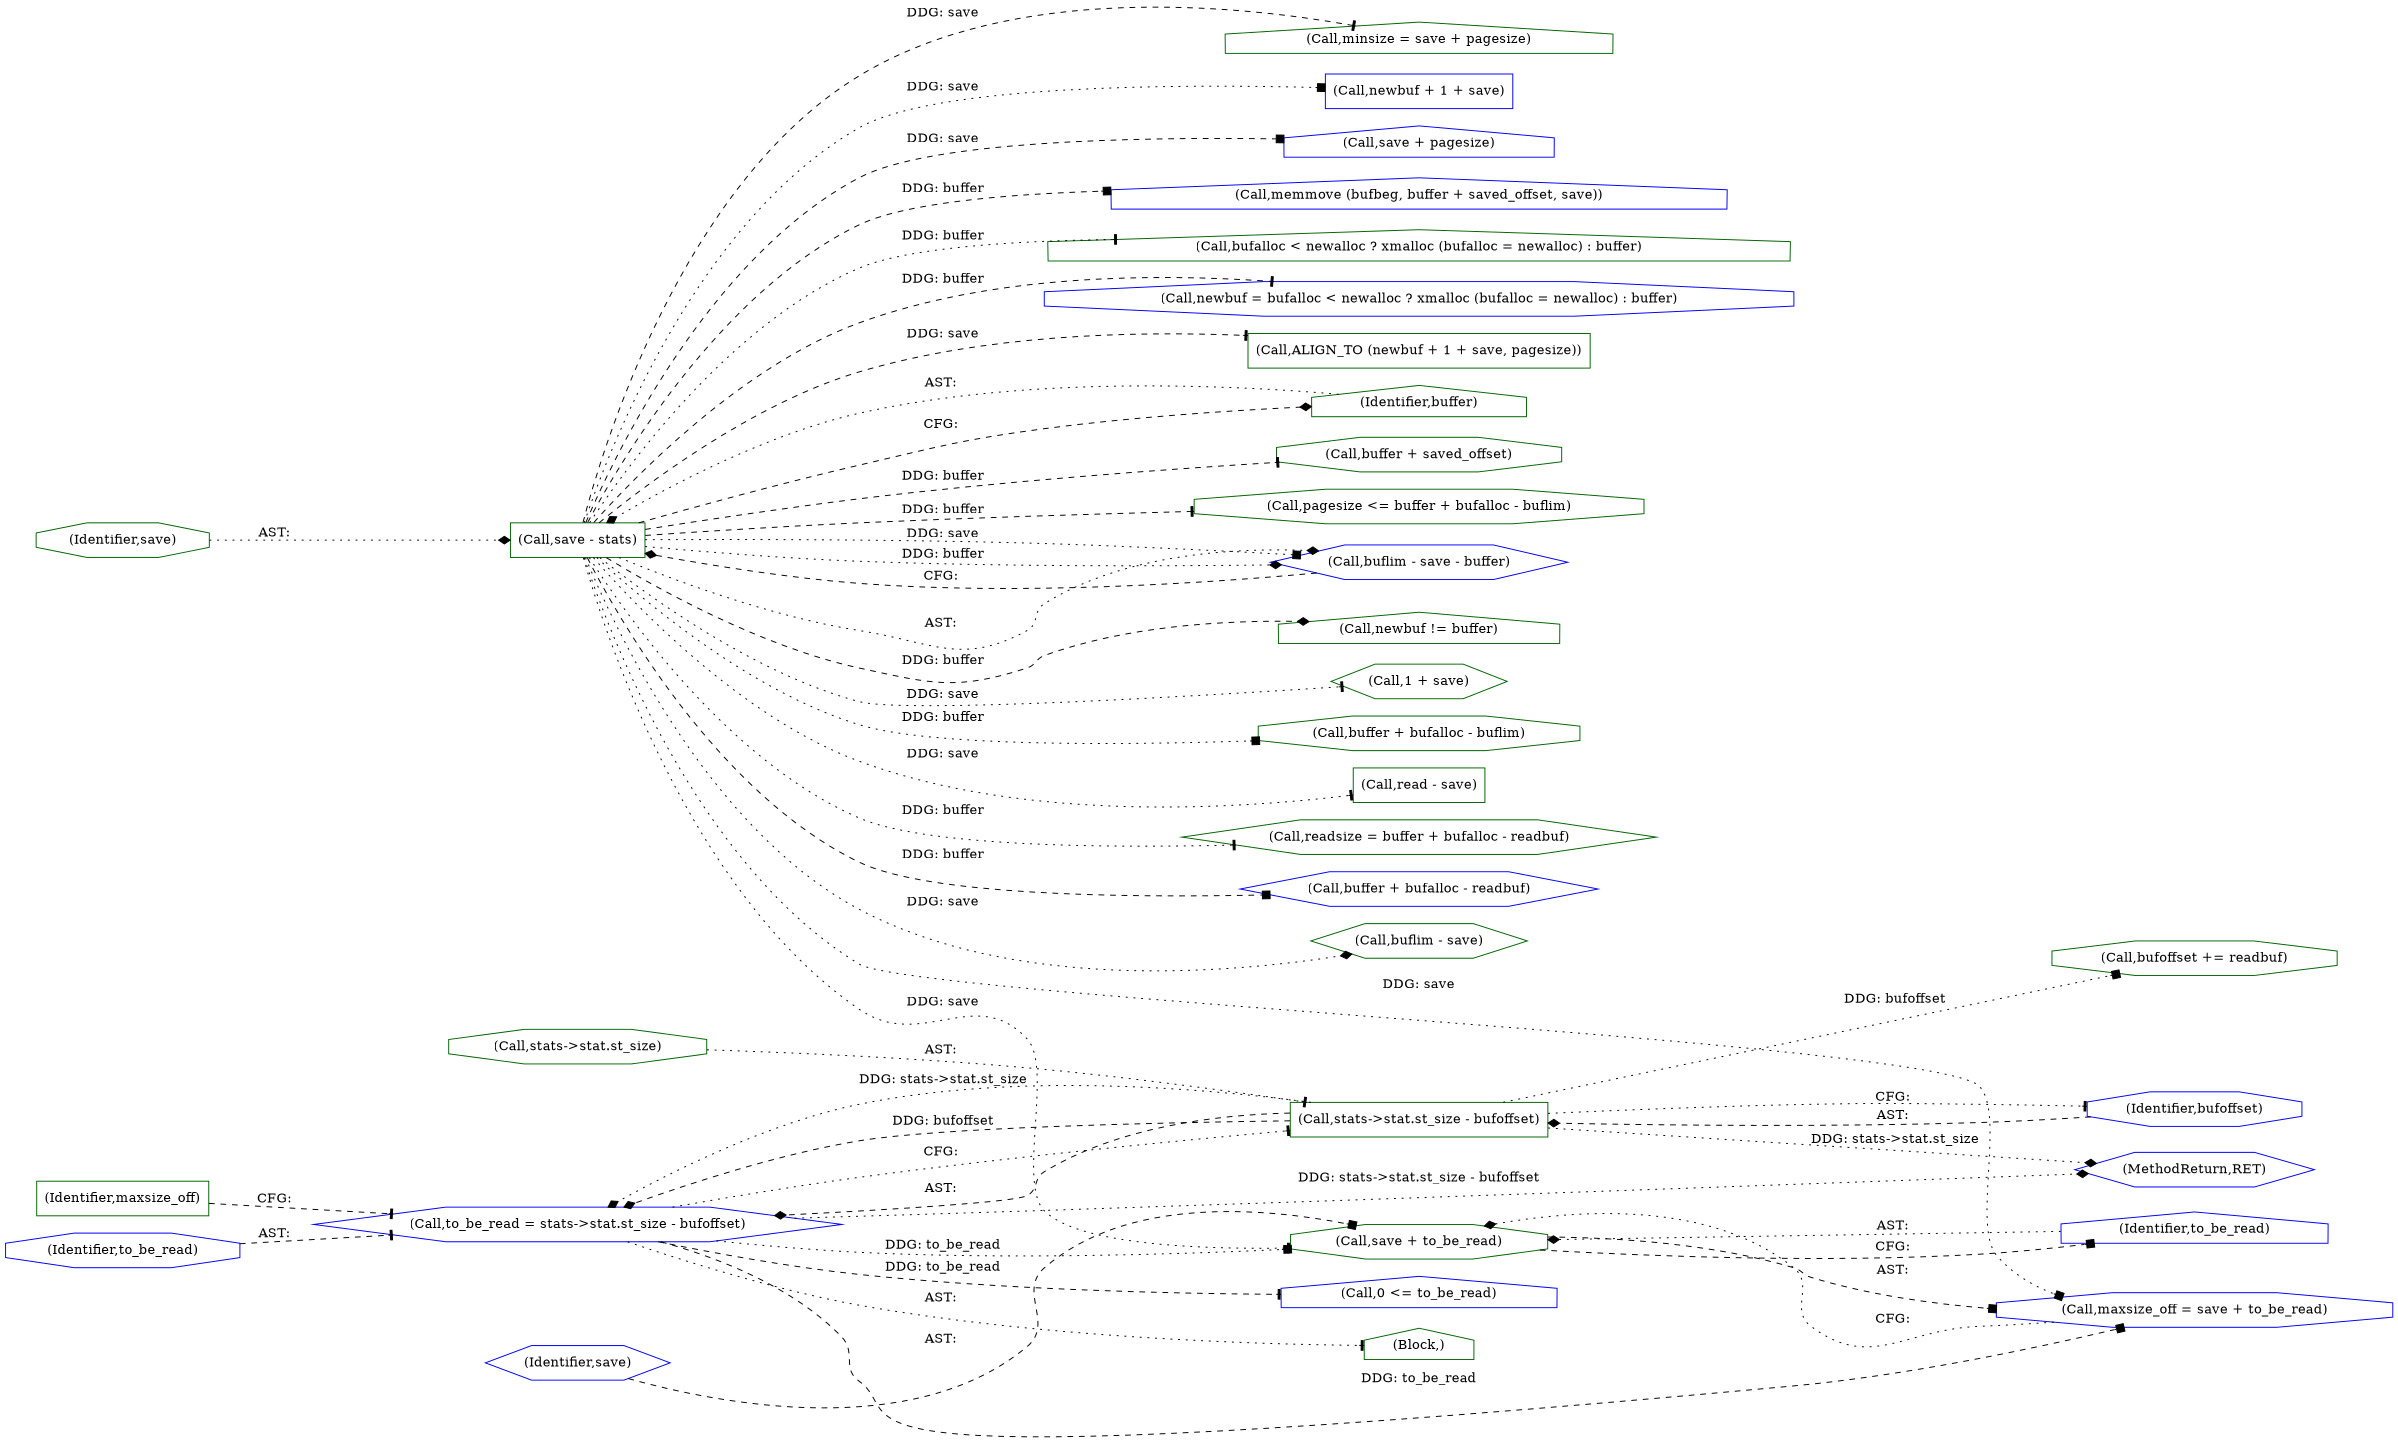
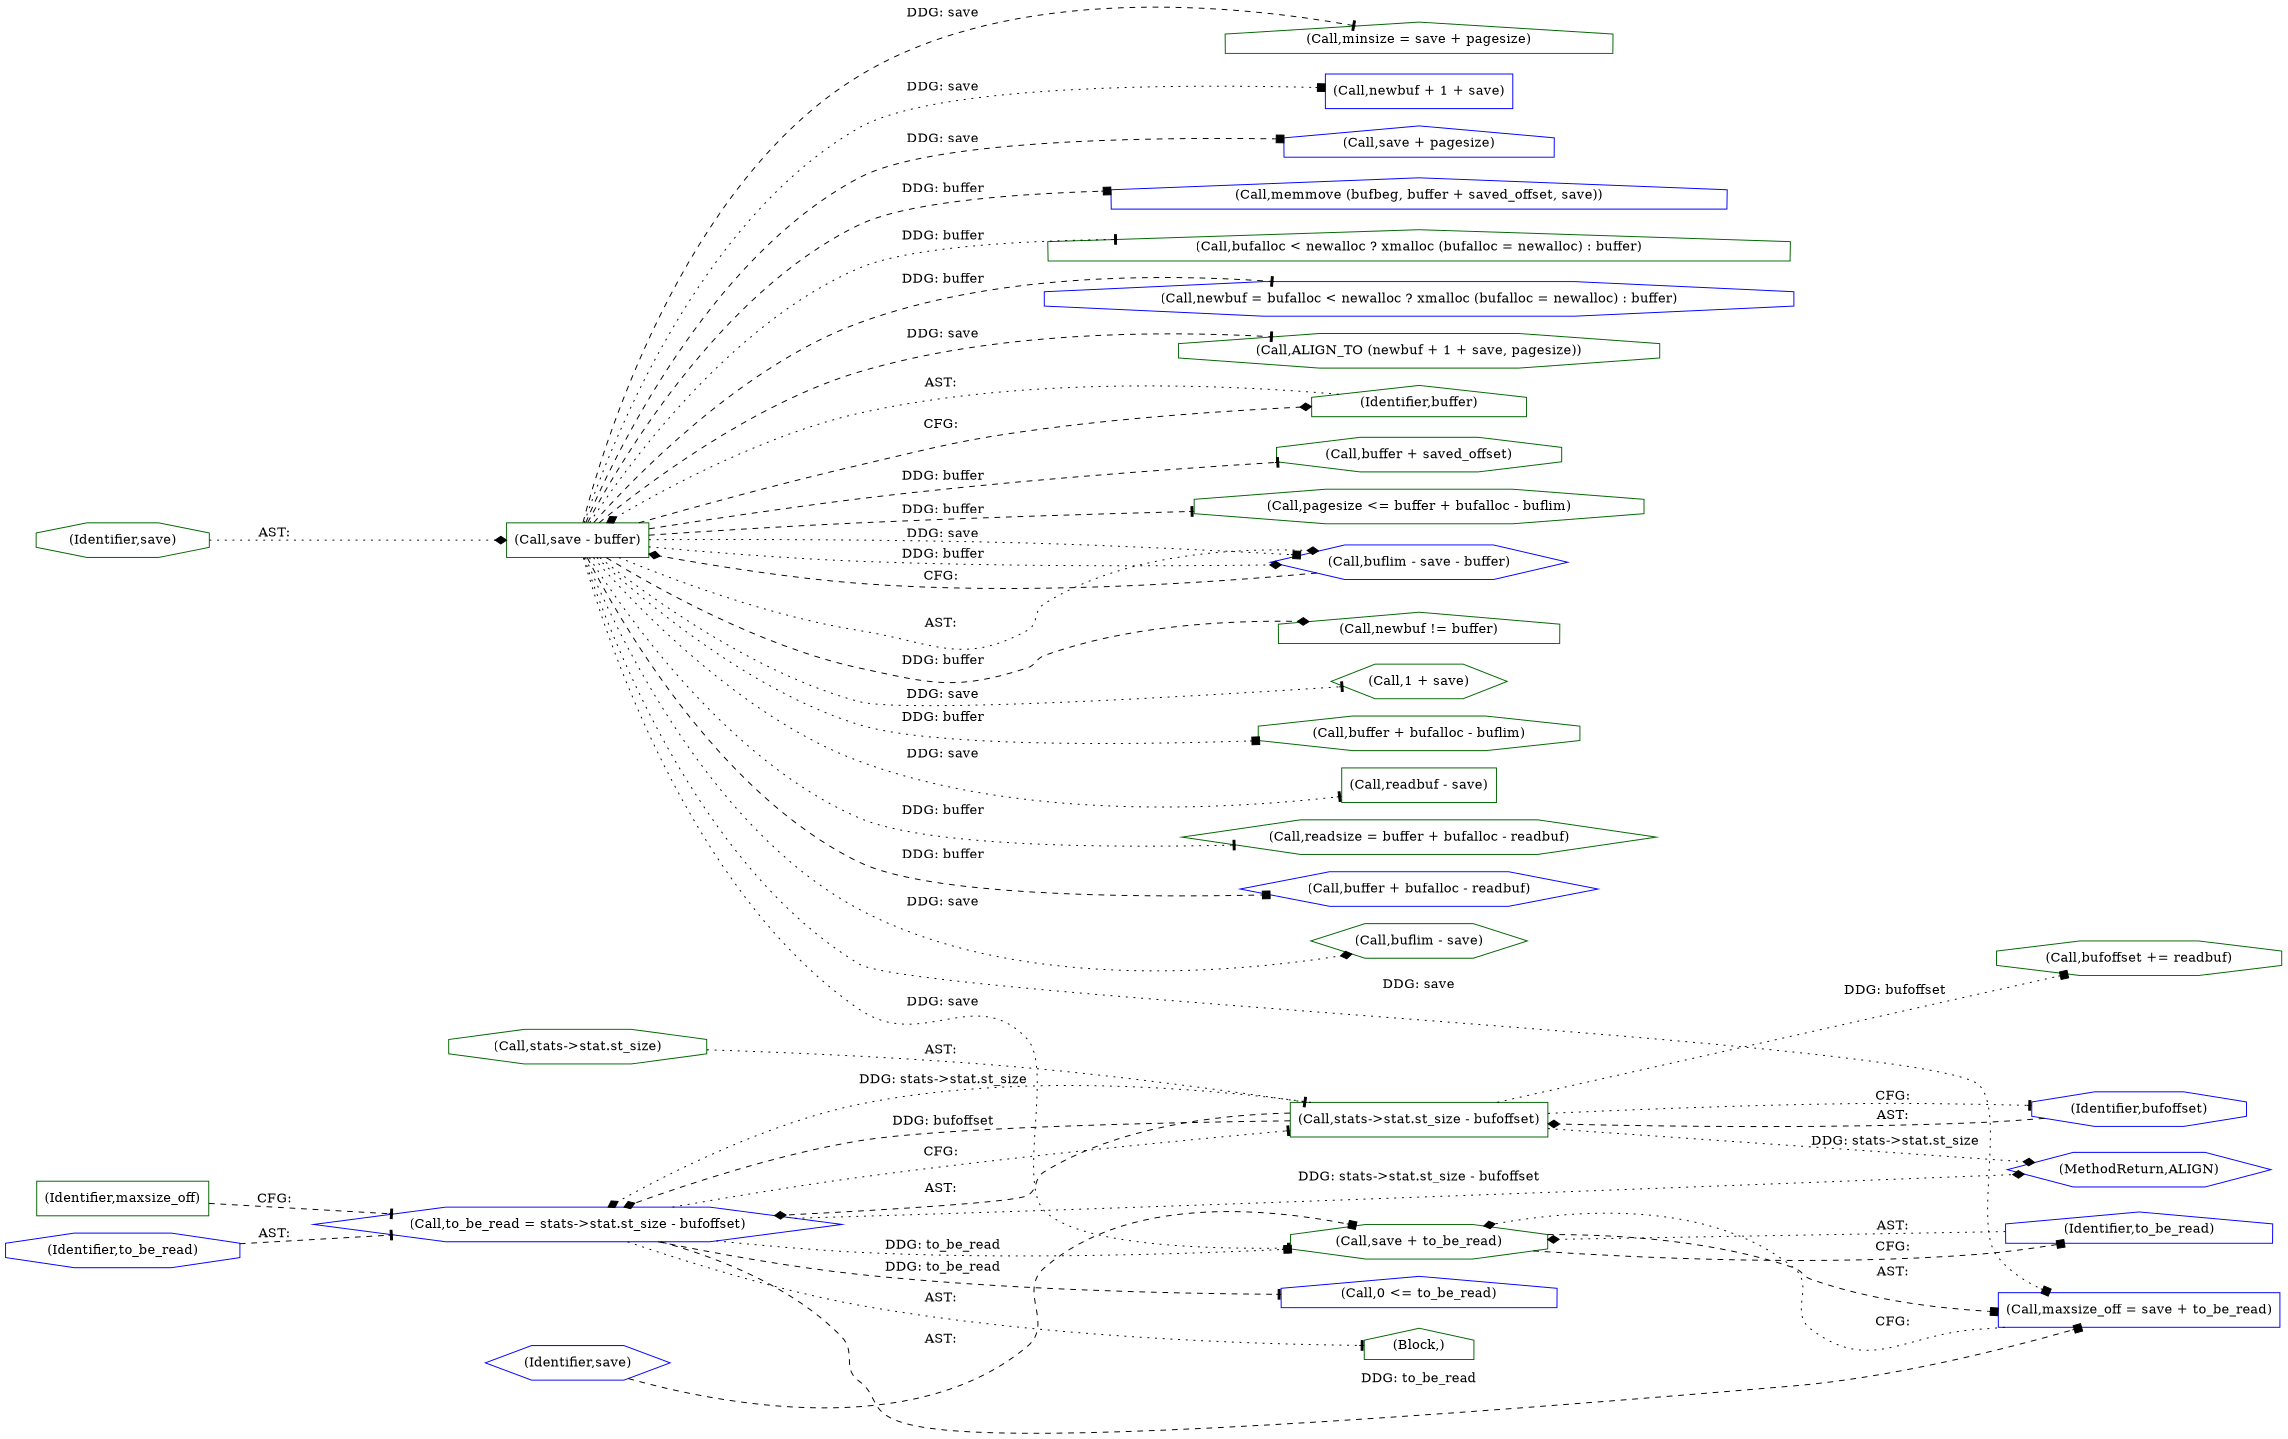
(1419, 351) -> (1419, 351)
(578, 540) -> (578, 540)
(1419, 785) -> (1419, 785)
(2195, 1170) -> (2139, 1170)
(2195, 1310) -> (2139, 1310)
